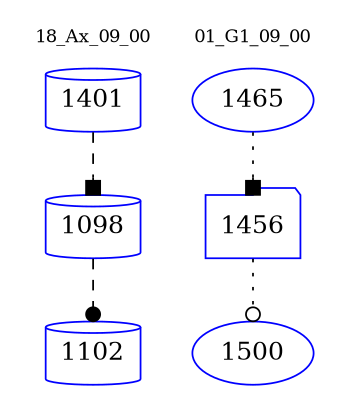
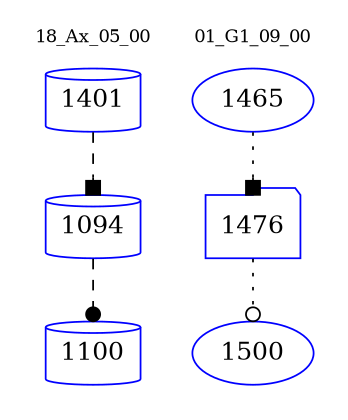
(93, 38) -> (93, 38)
(93, 227) -> (93, 227)
(253, 227) -> (253, 227)
(93, 353) -> (93, 353)
